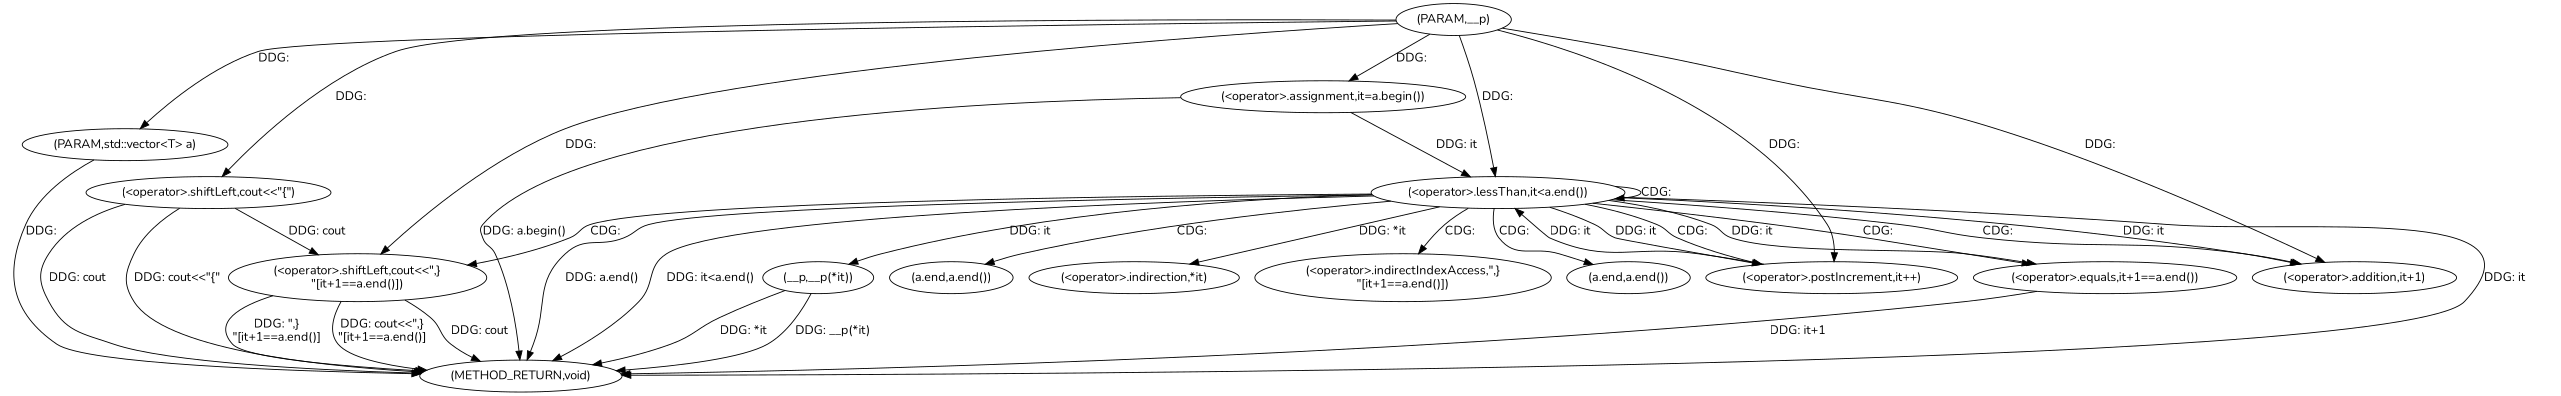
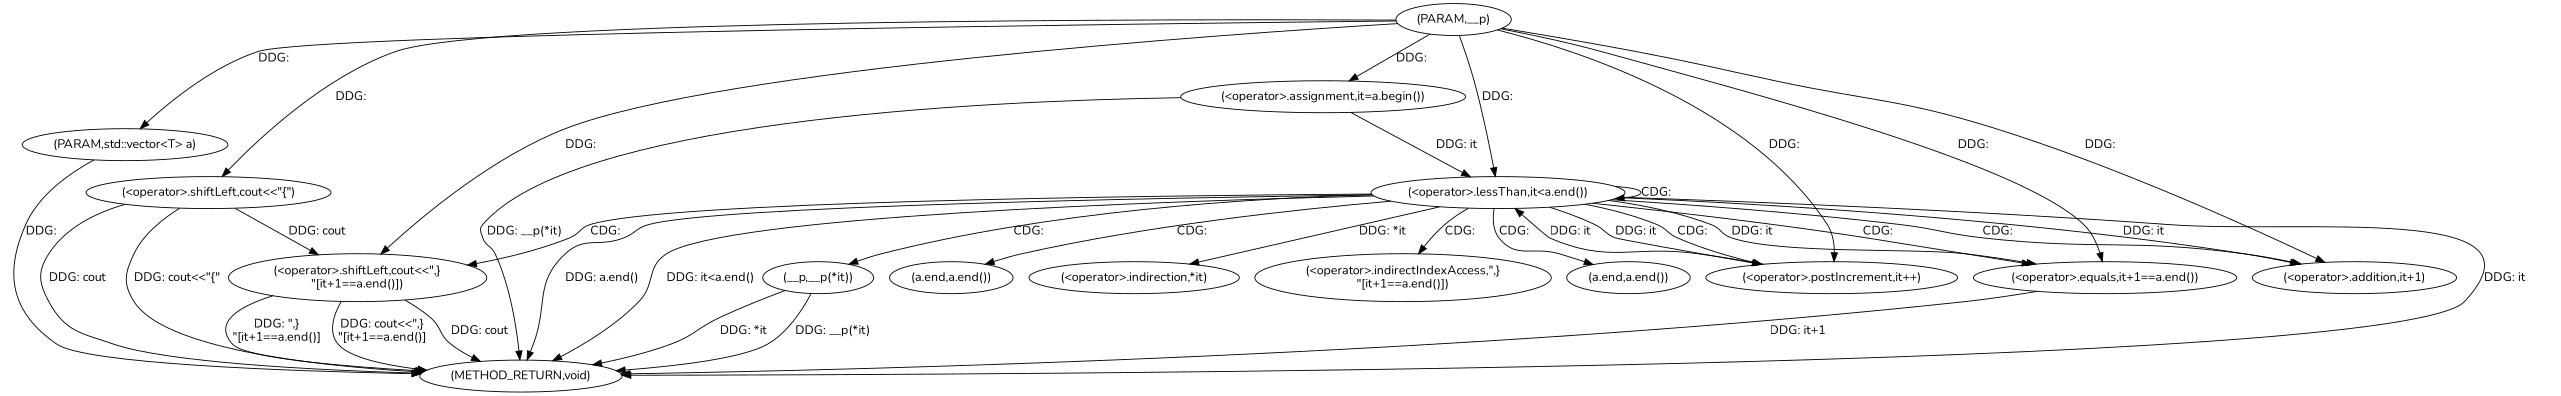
none -> (1815, 112)
(524, 231) -> (524, 231)
(1030, 231) -> (1030, 231)
